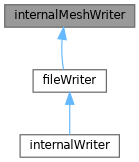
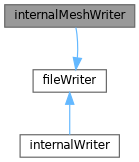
(62, 55) -> (78, 43)
